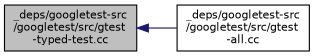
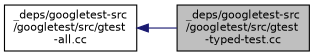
(163, 28) -> (163, 28)
